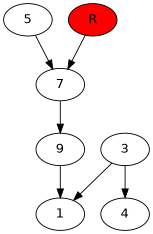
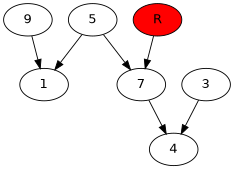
(60, 113) -> (155, 113)
(96, 179) -> (71, 49)
